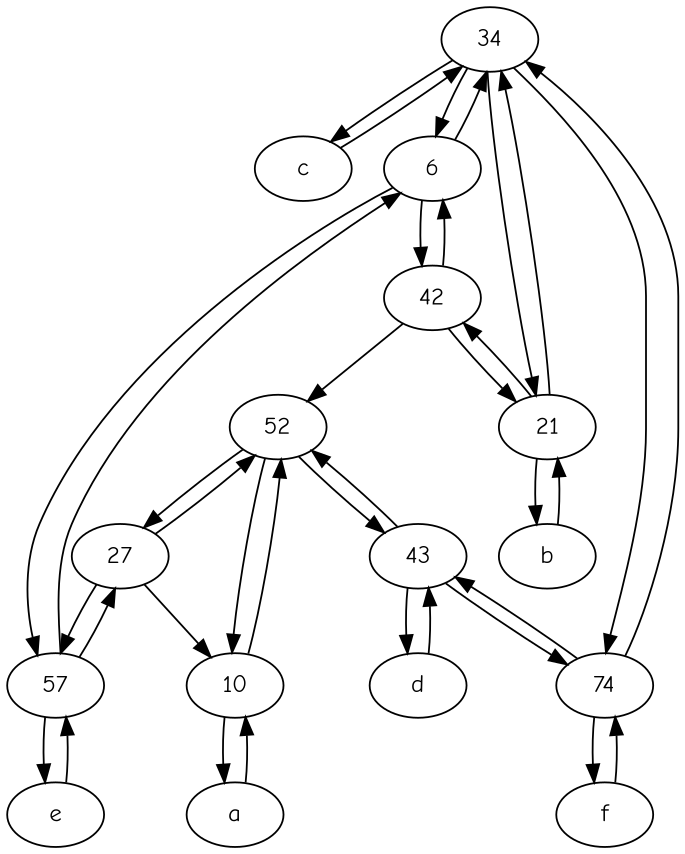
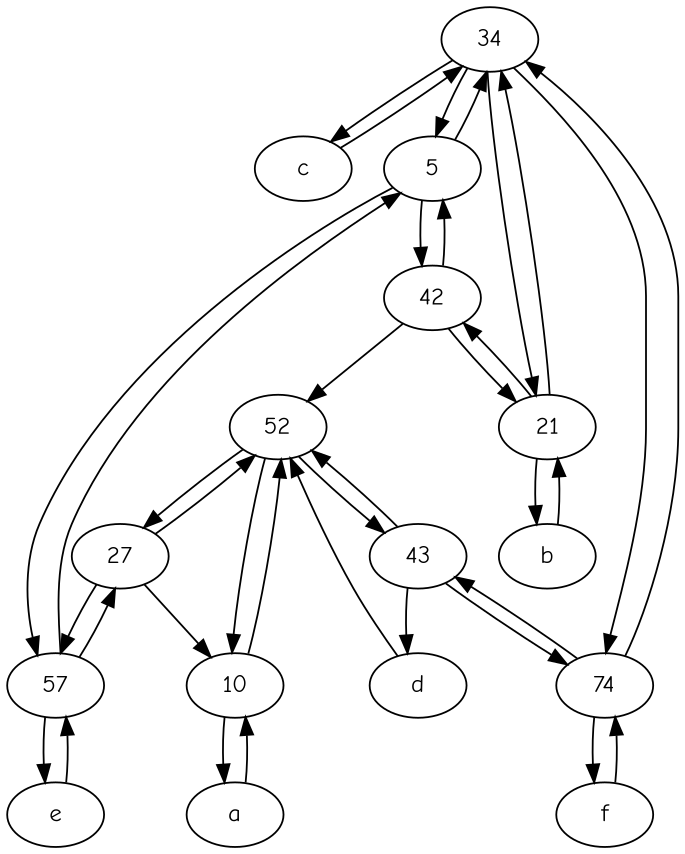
(432, 169) -> (432, 169)
(430, 630) -> (343, 569)
